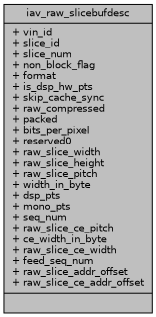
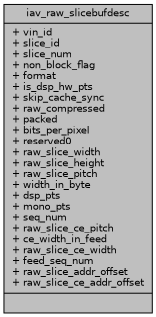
(60, 239) -> (60, 239)
